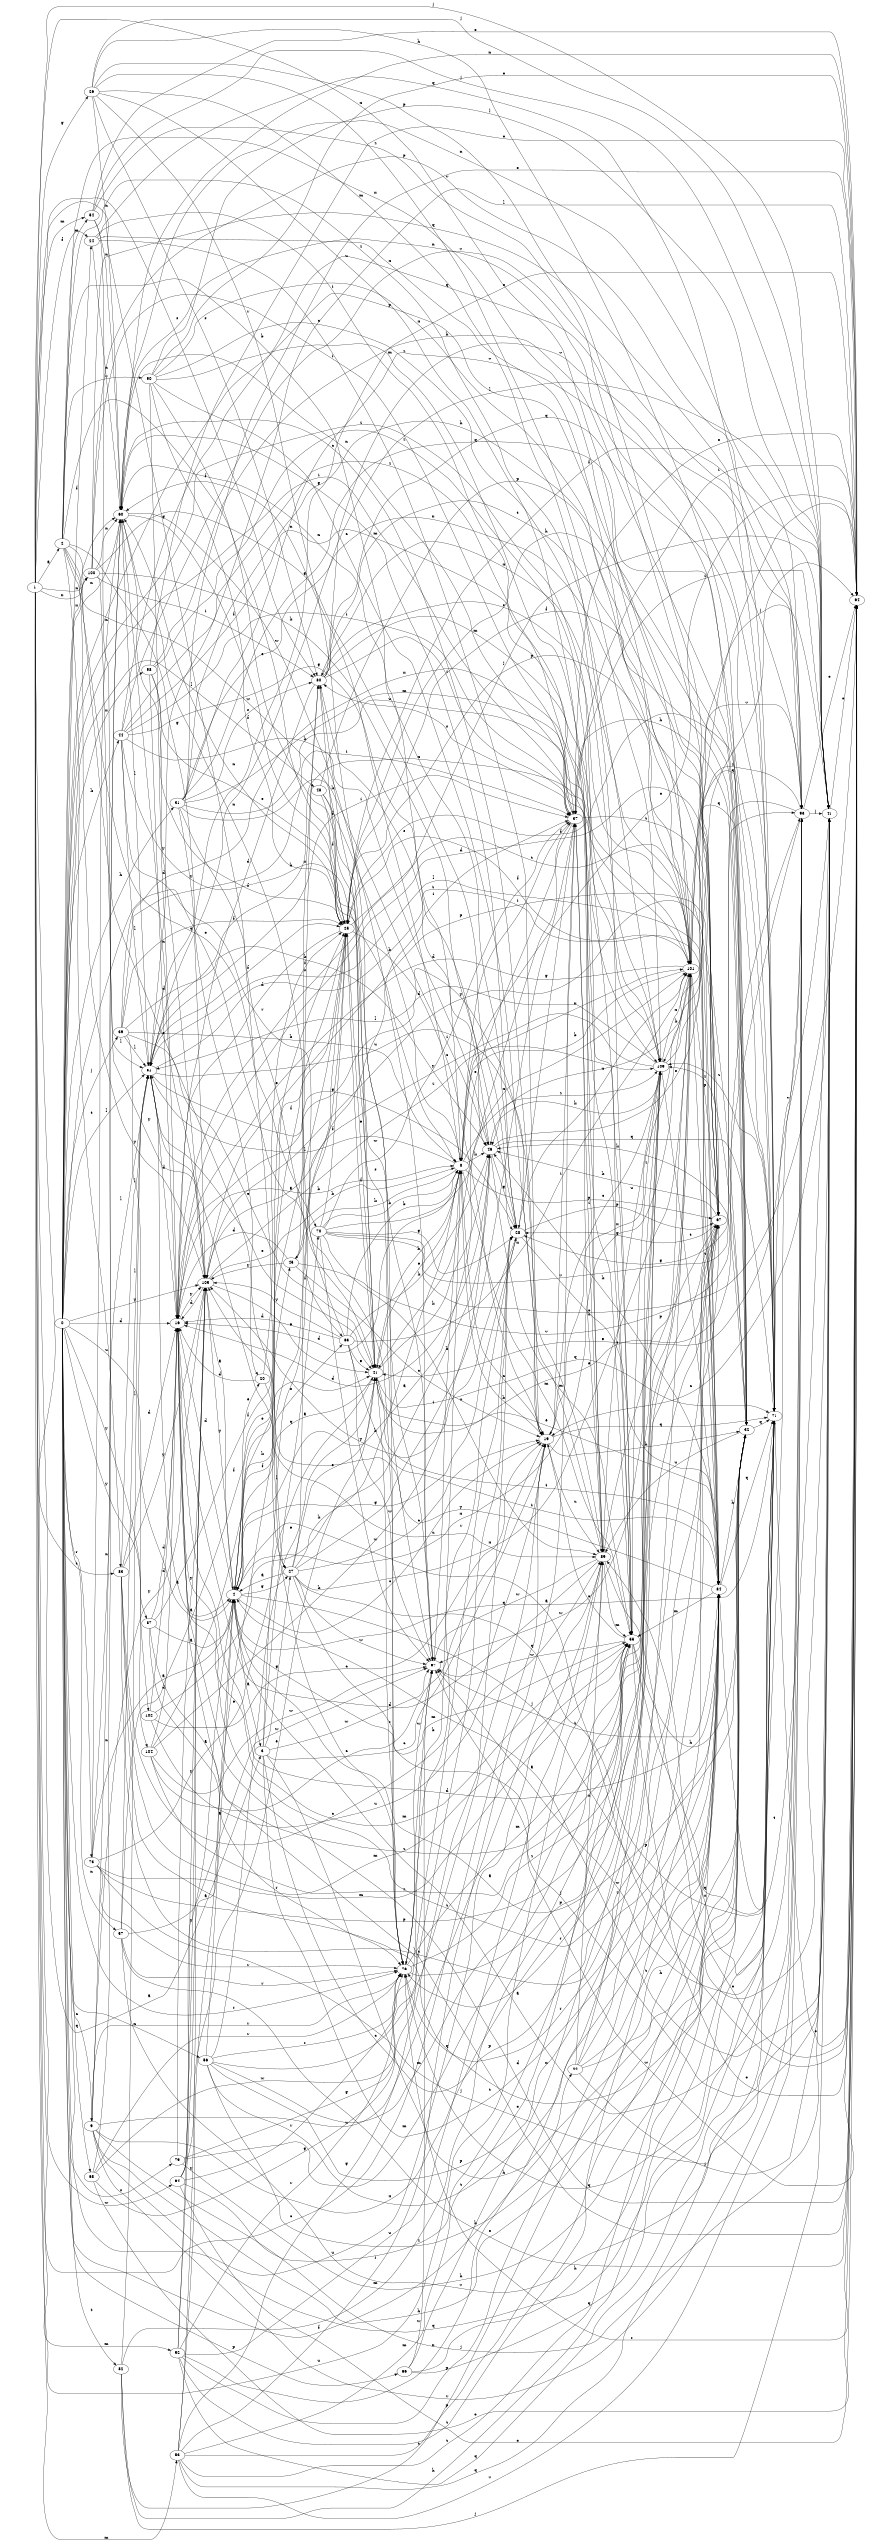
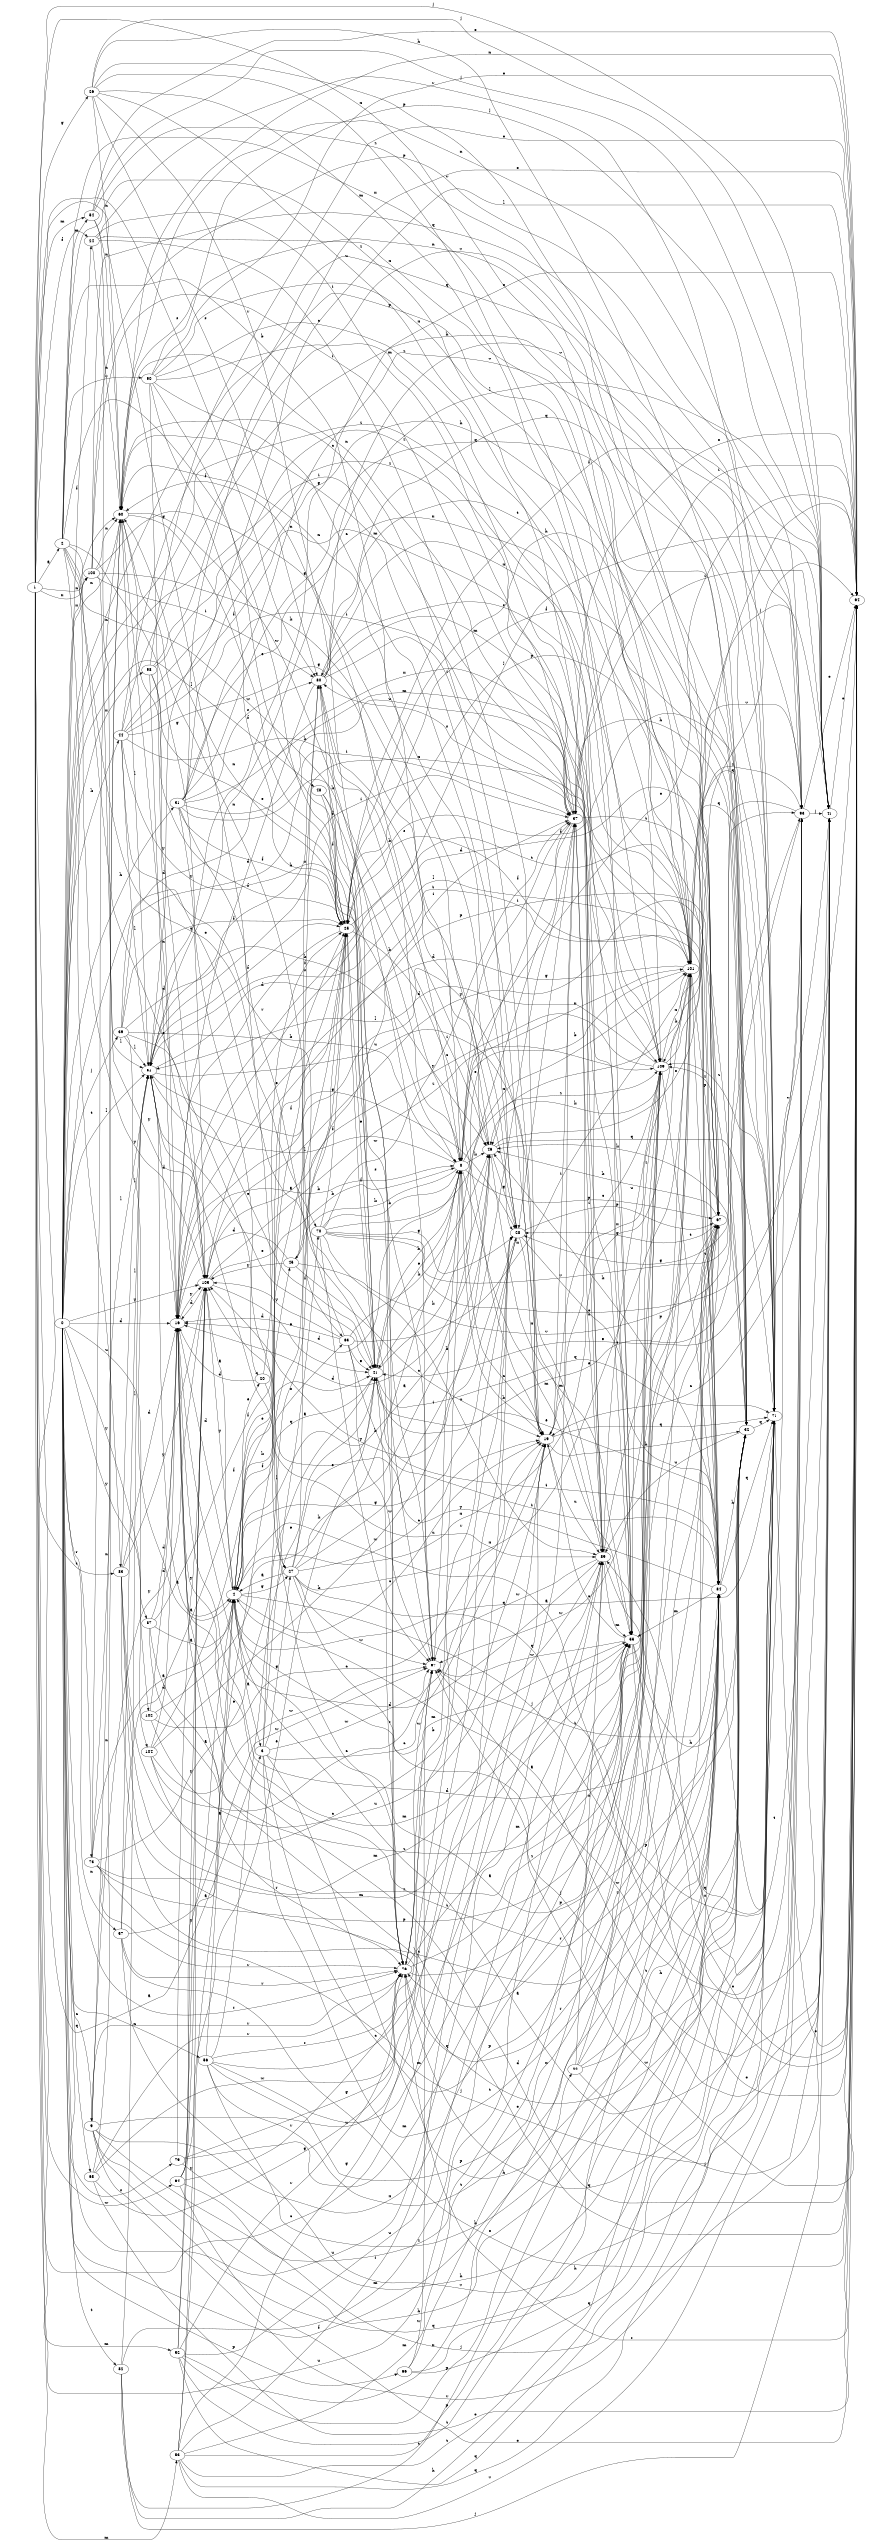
(433, 83) -> (433, 83)
(631, 643) -> none
none -> (264, 864)
(597, 1091) -> (531, 1330)
(381, 1229) -> (402, 902)
